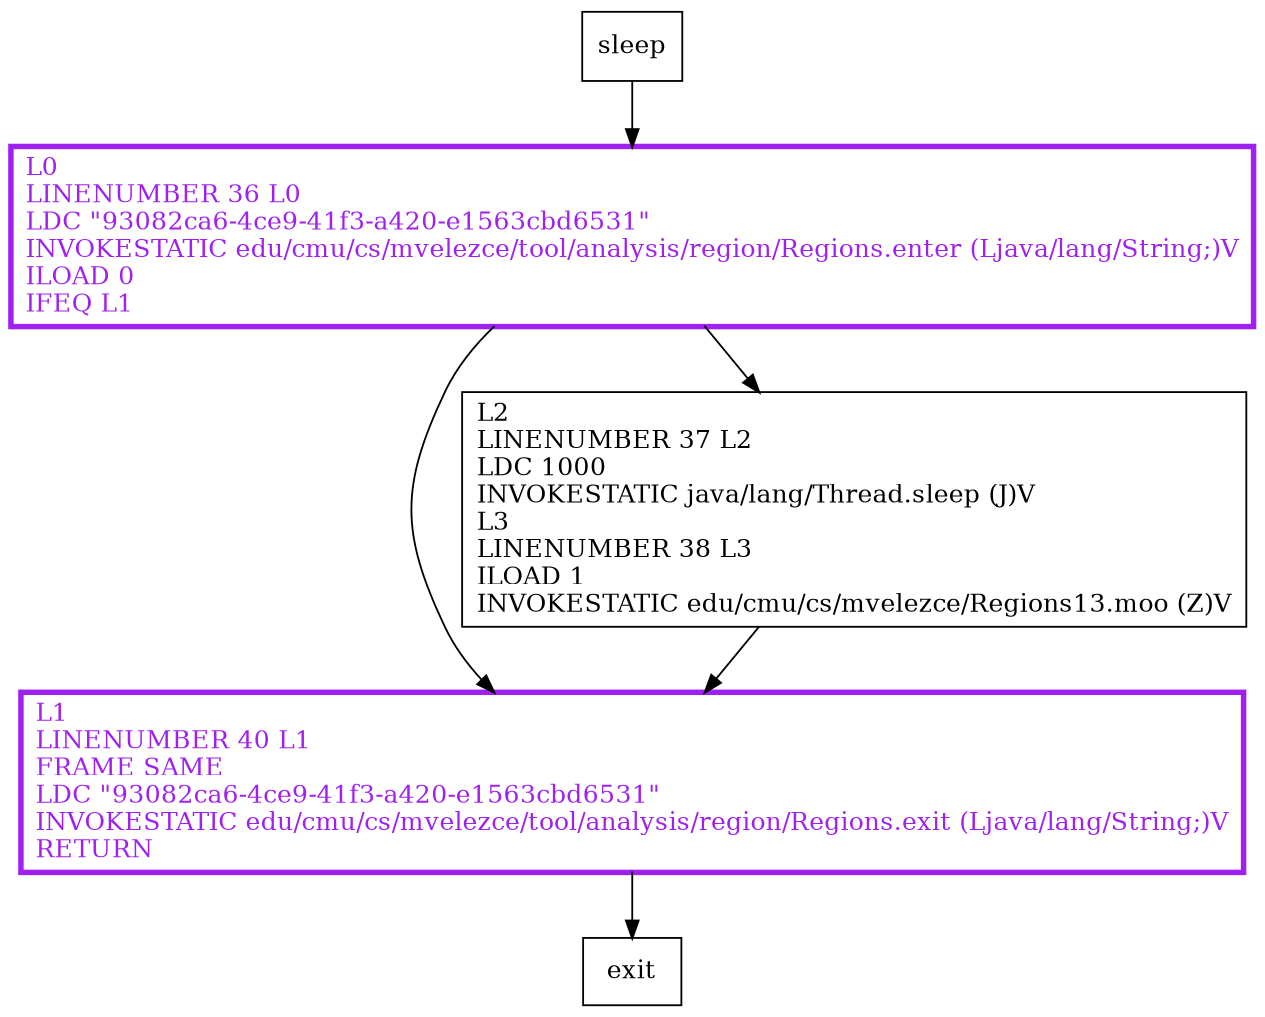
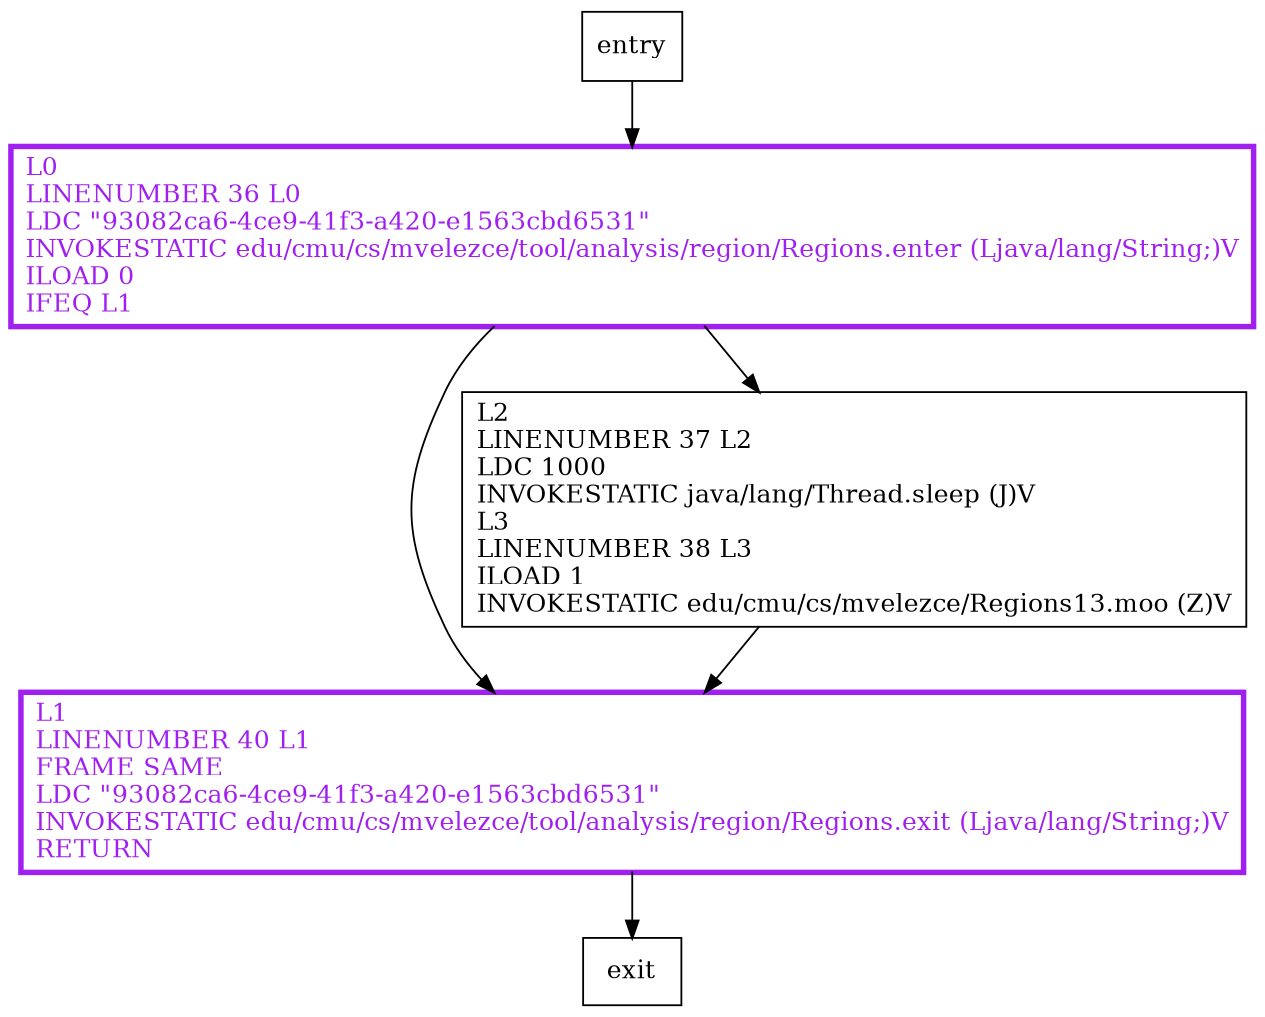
(632, 46) -> (632, 46)
